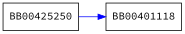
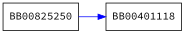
(41, 17) -> (41, 17)
